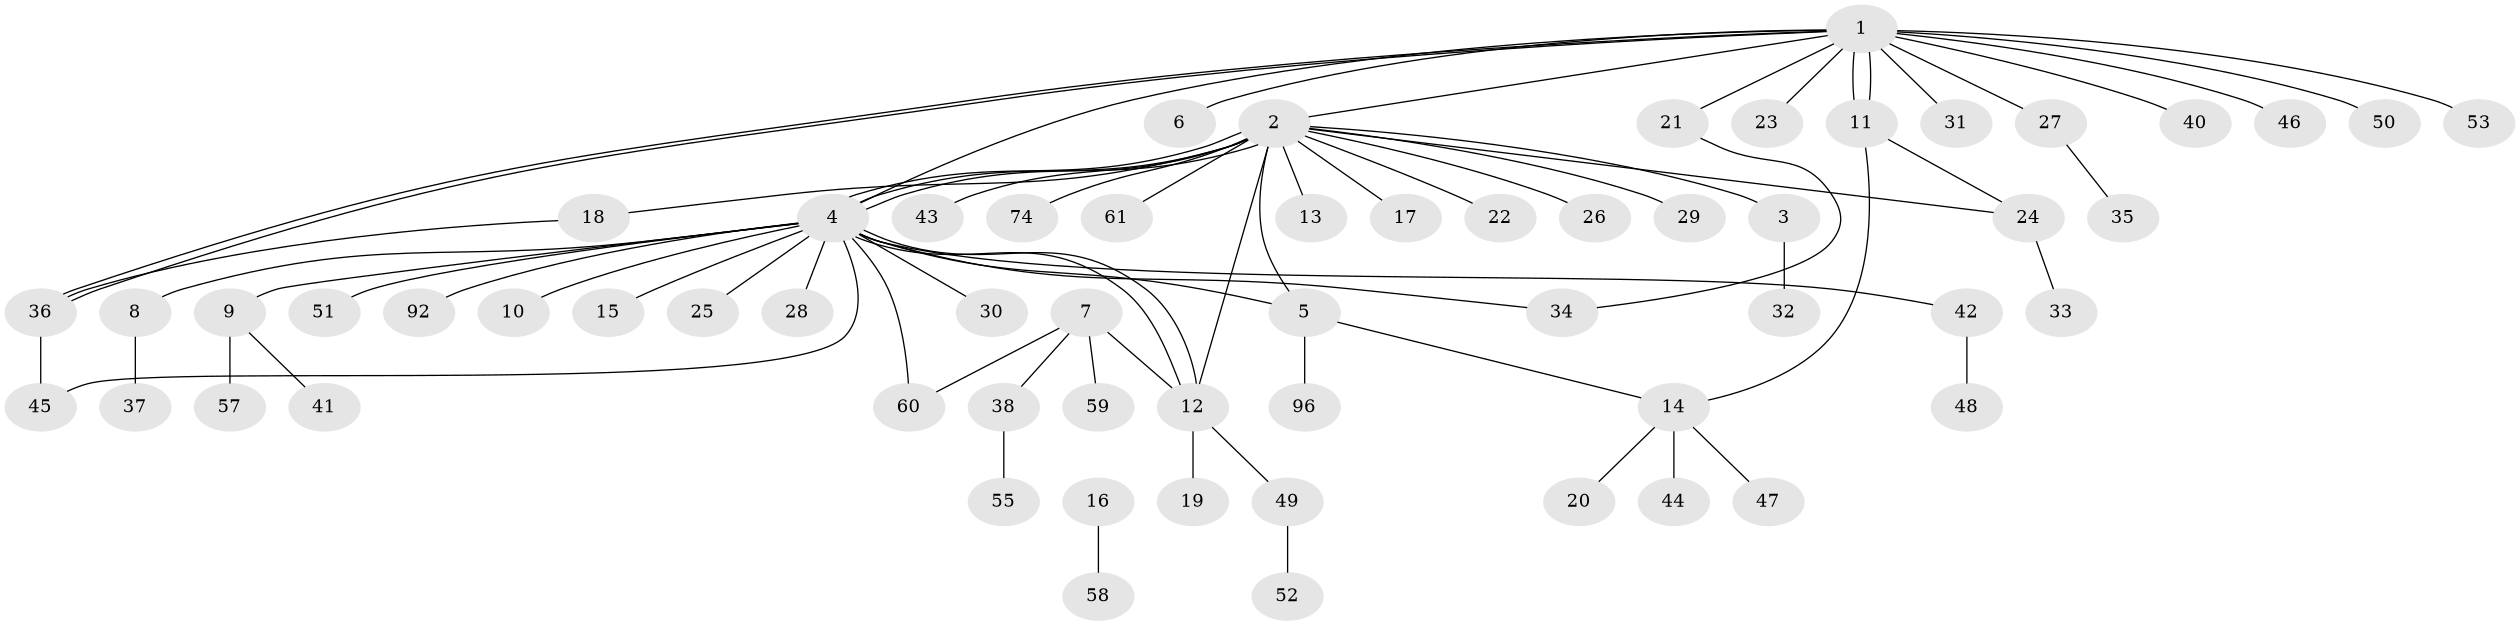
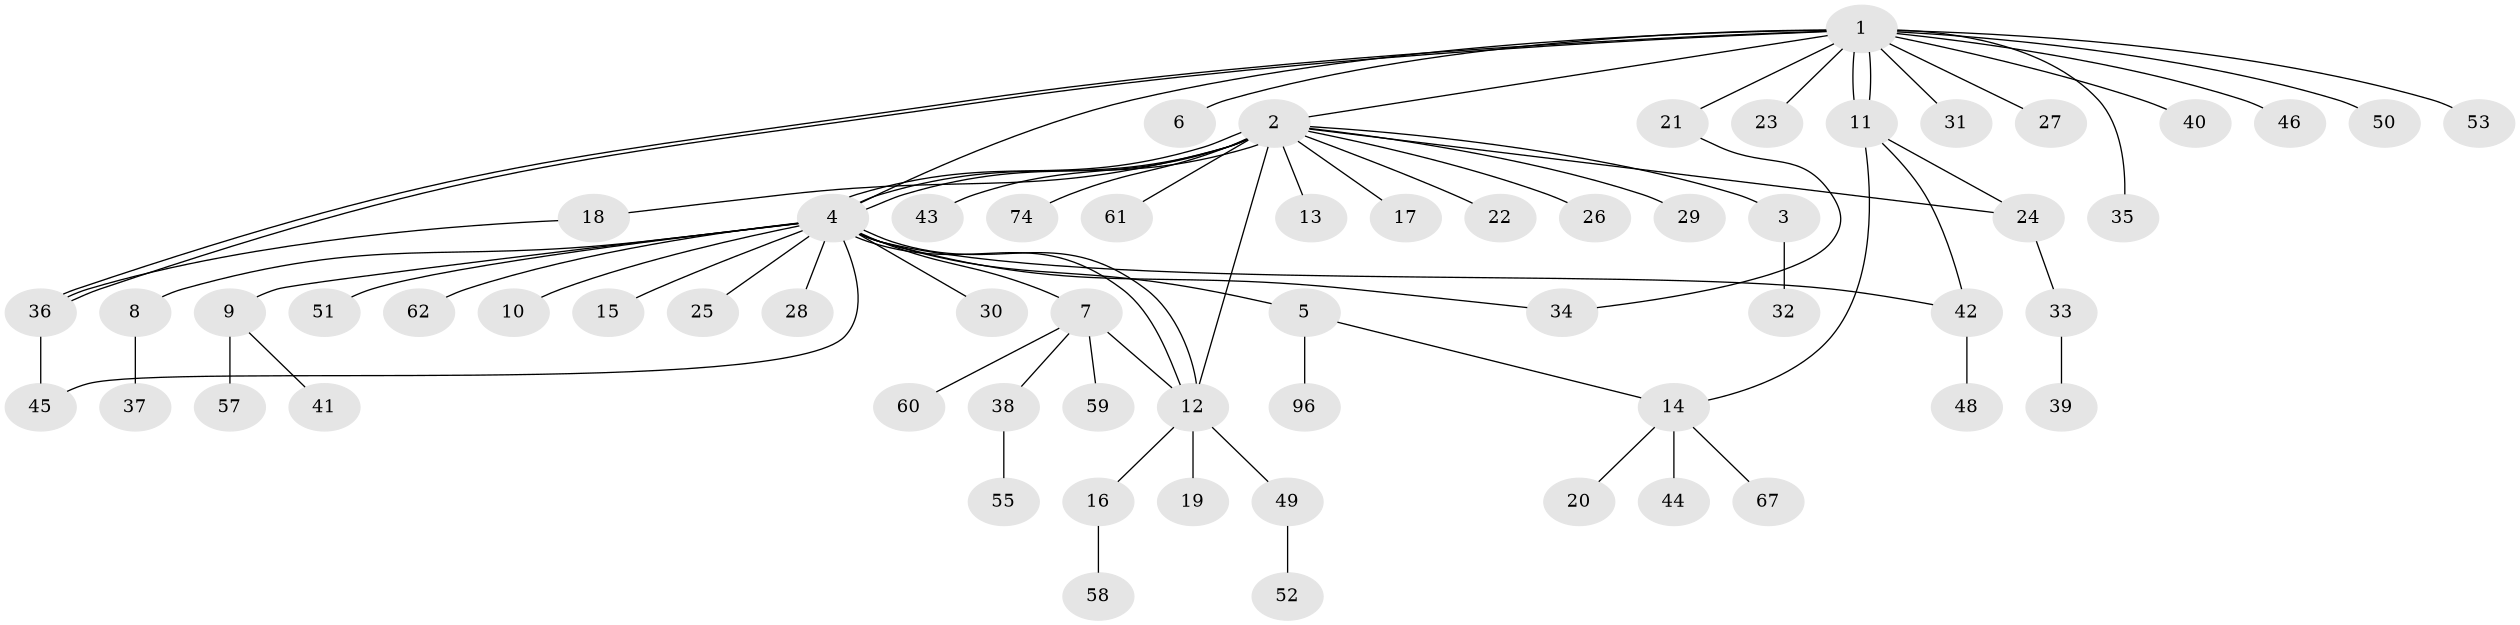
(2087, 171) -> (2051, 65)
none -> (1935, 214)
(1261, 222) -> none
(894, 305) -> (1005, 277)
(419, 313) -> (419, 313)
none -> (2061, 407)
none -> (1146, 454)
(1768, 502) -> (1768, 502)
